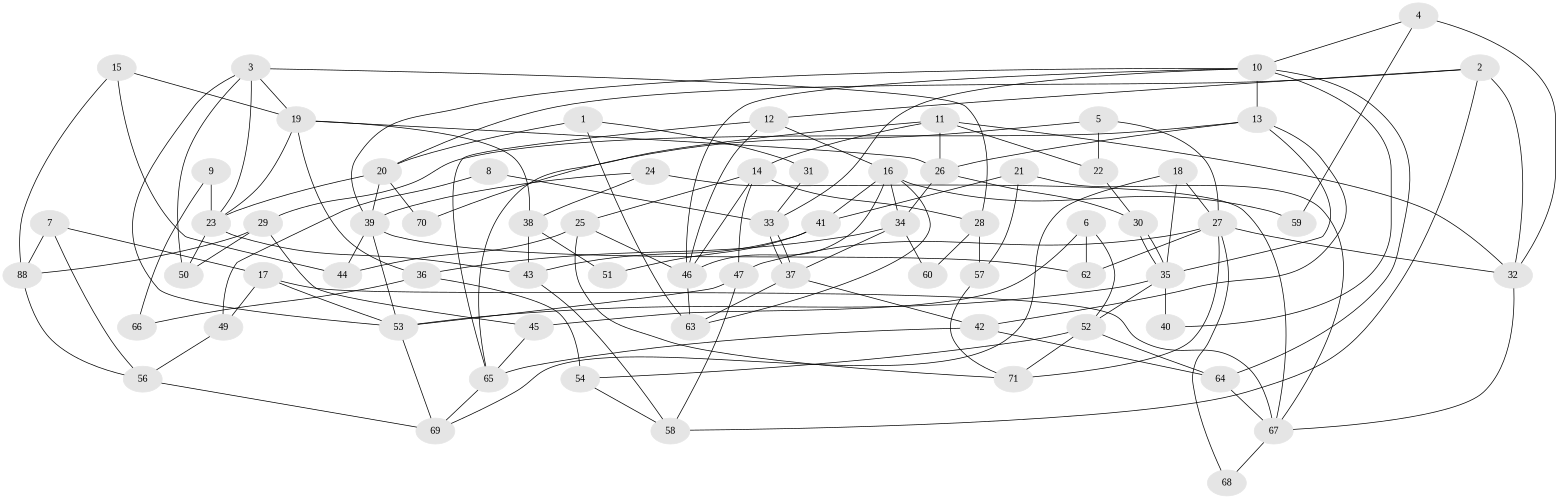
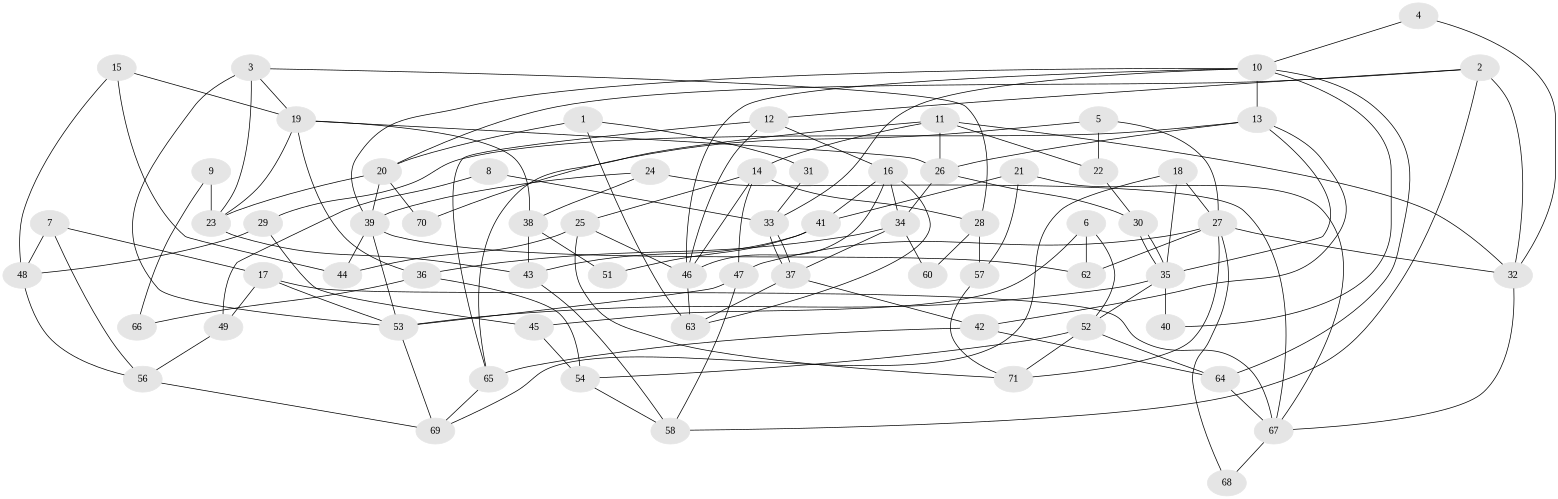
(1297, 223) -> none
(22, 275) -> (22, 275)
(184, 275) -> none
(511, 353) -> (557, 353)
